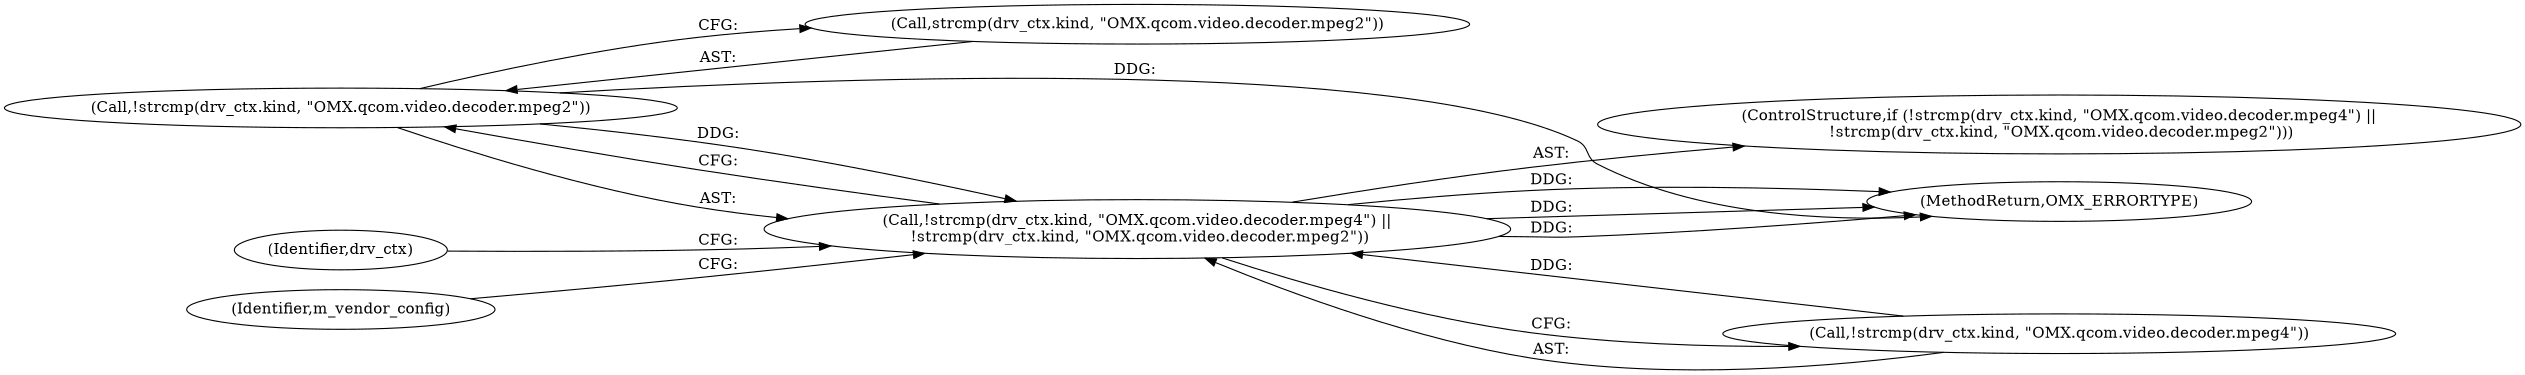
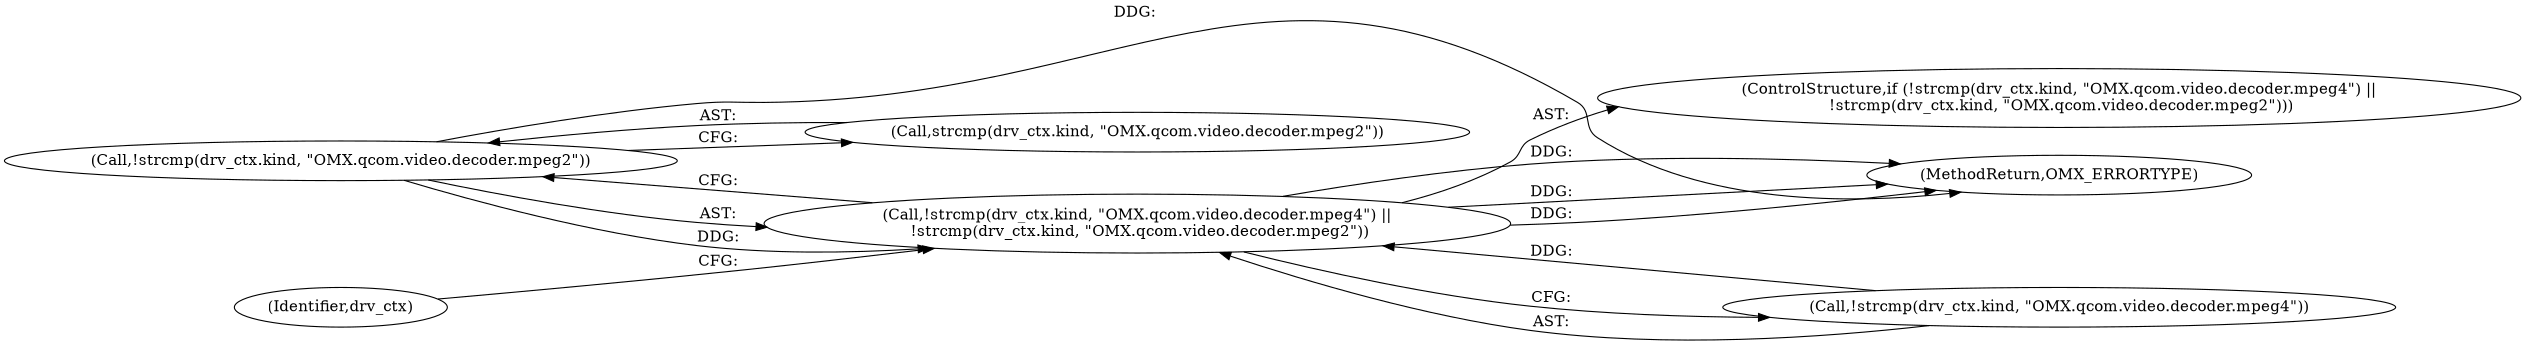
(341, 309) -> none
